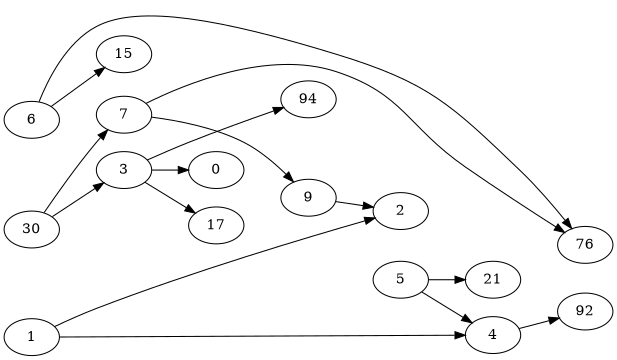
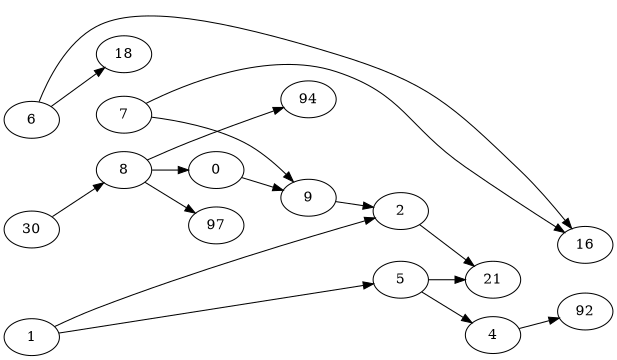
(124, 54) -> (124, 54)
(124, 170) -> (124, 170)
(71, 174) -> none
none -> (258, 182)
(216, 225) -> (216, 225)
none -> (443, 242)
(585, 245) -> (585, 245)
(257, 336) -> (211, 309)
